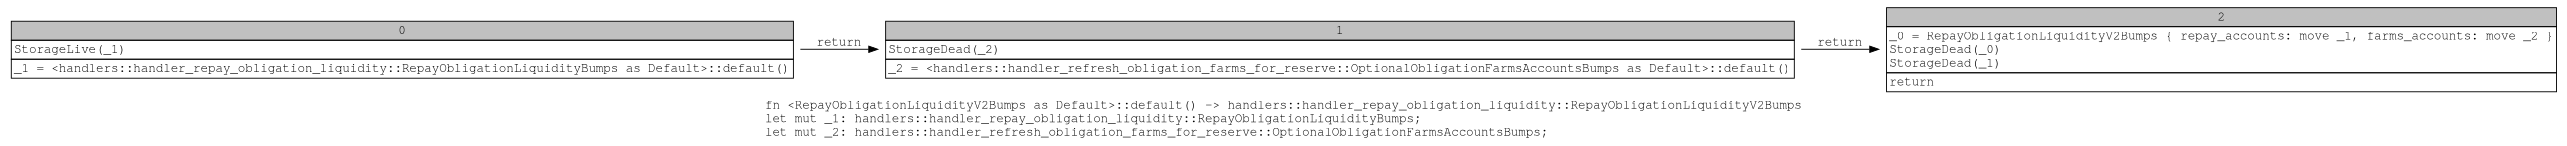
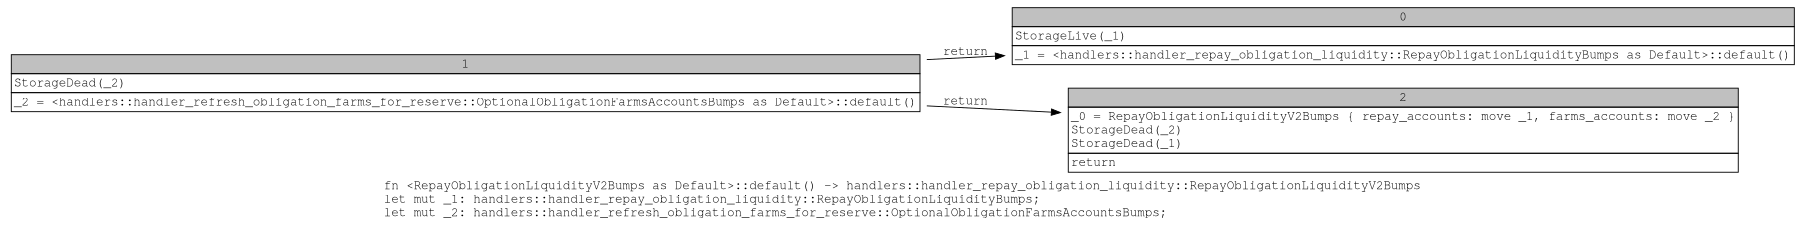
(835, 49) -> (961, 58)
(1945, 49) -> (1127, 130)
